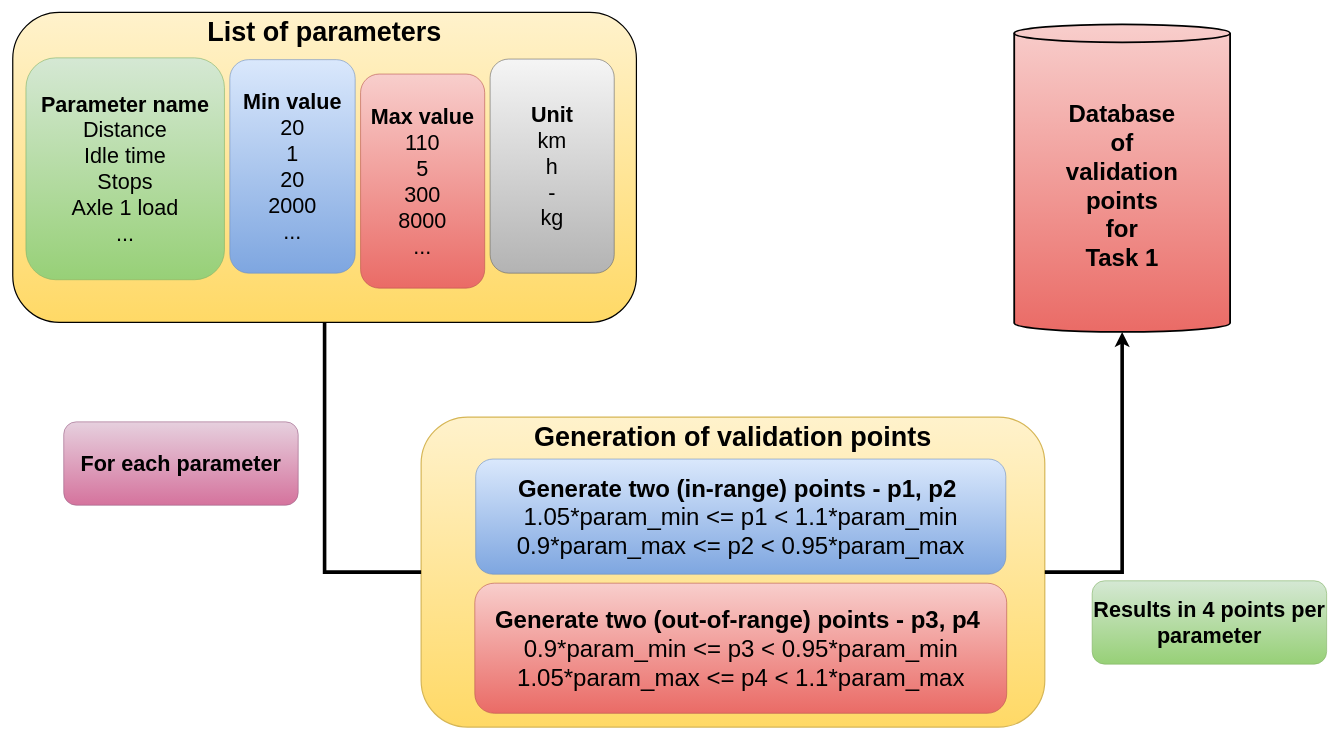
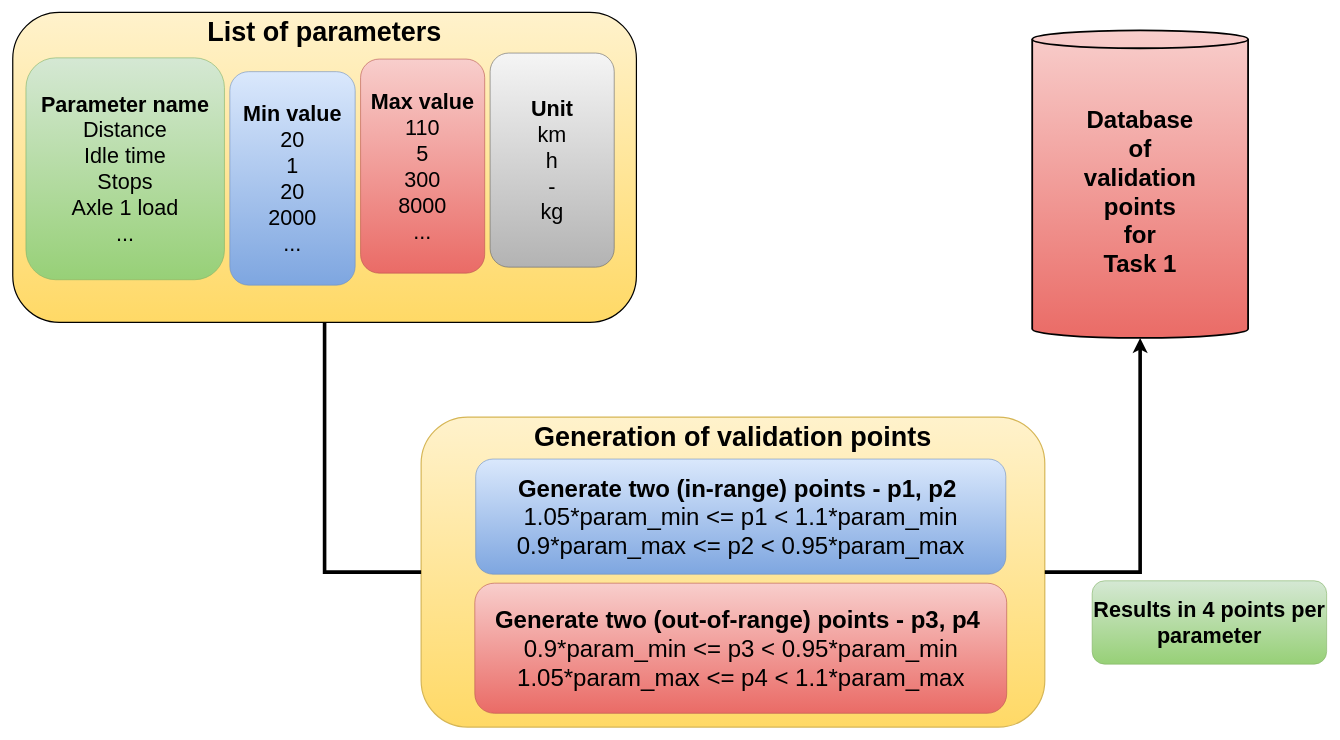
(552, 166) -> (552, 160)
(292, 167) -> (292, 179)
(1122, 178) -> (1140, 184)
(422, 181) -> (422, 166)
(181, 464) -> none
